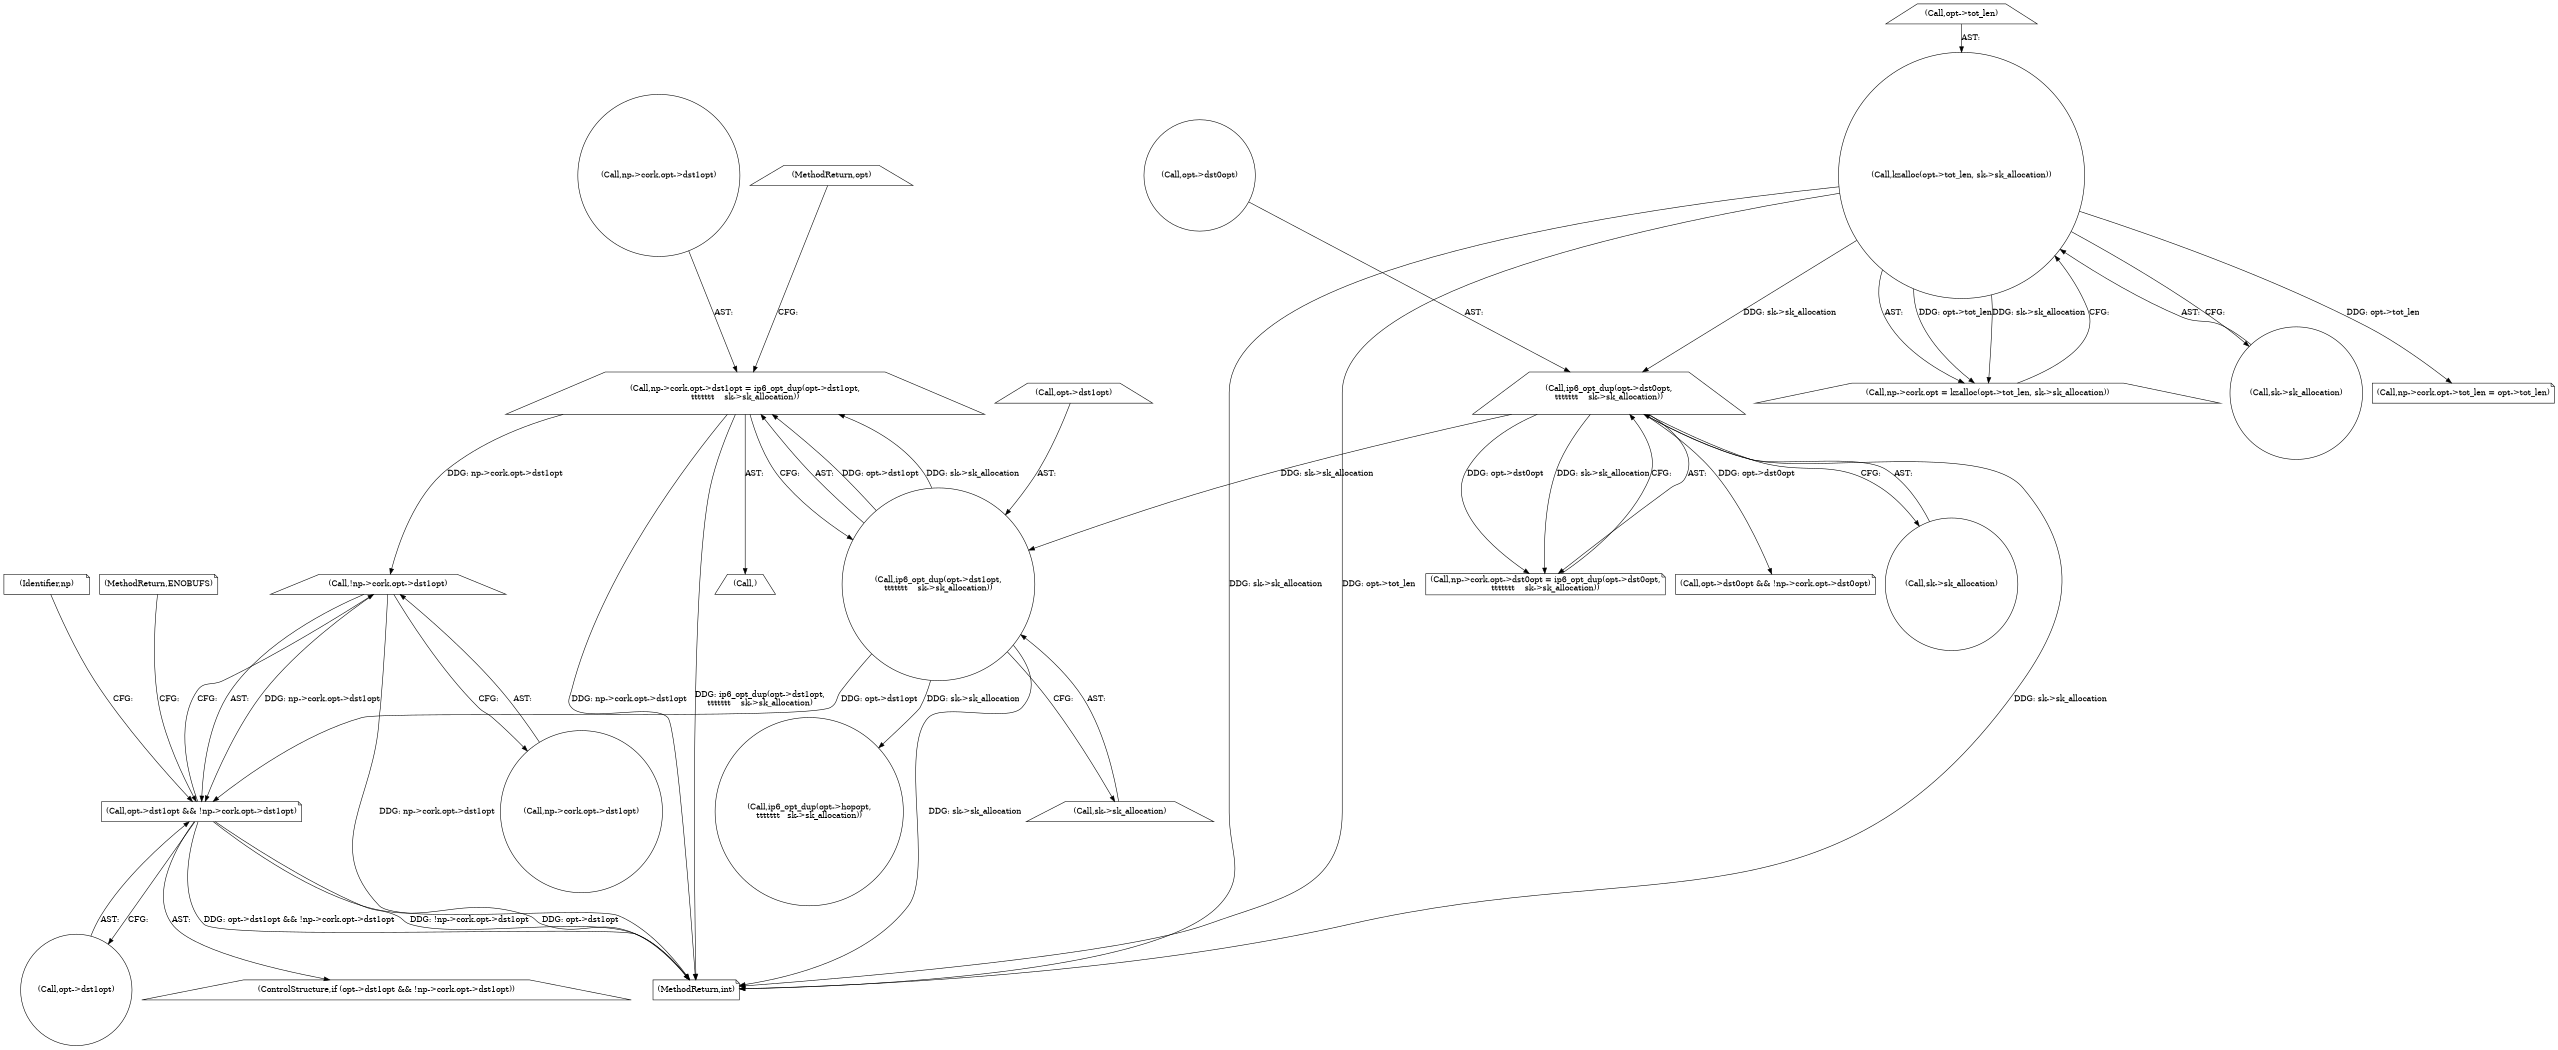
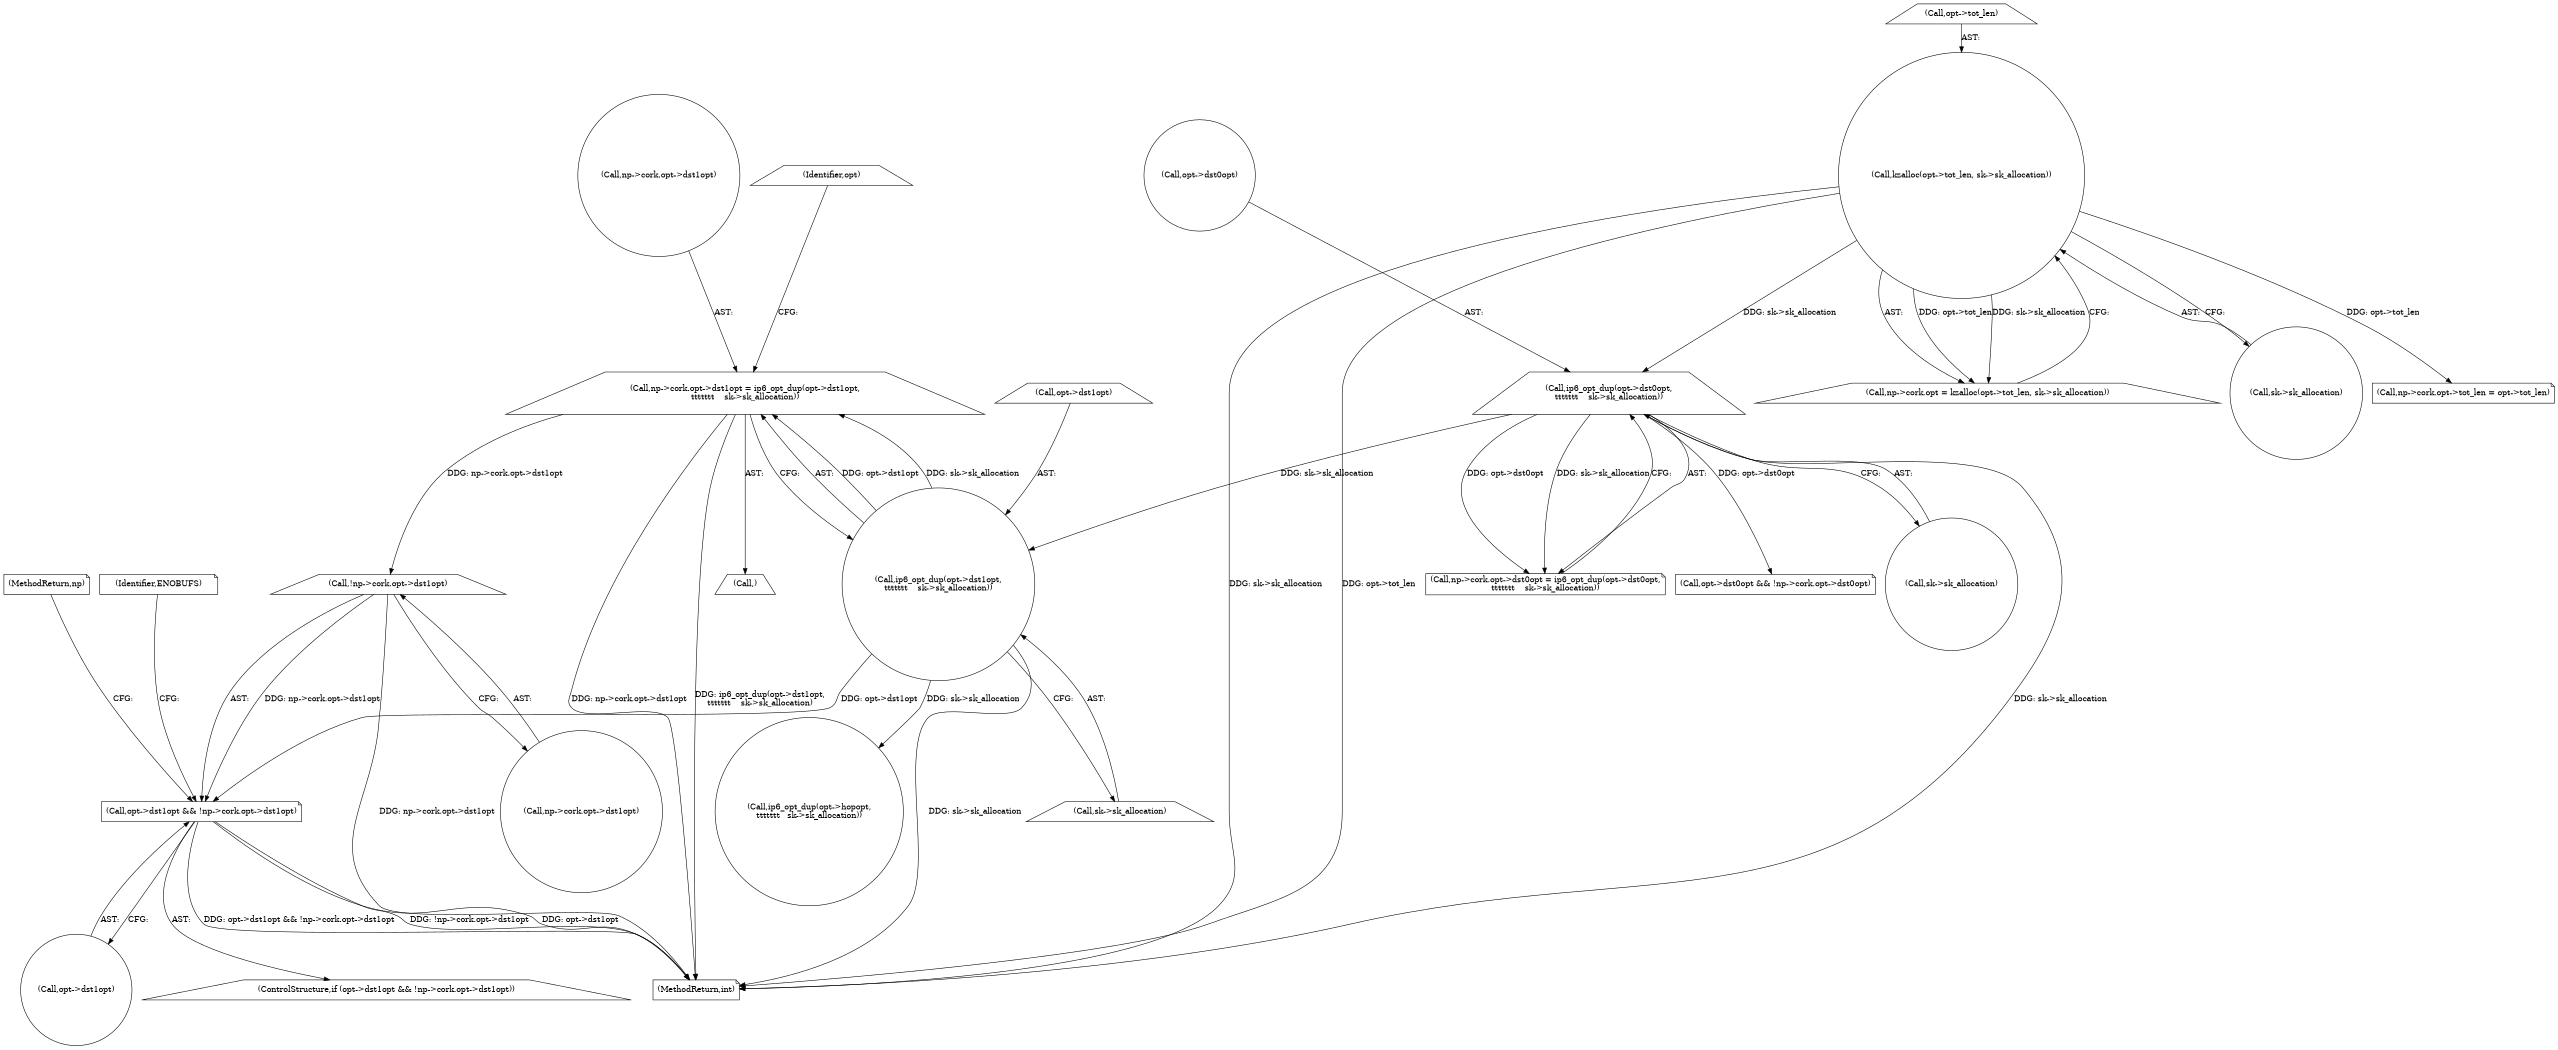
(832, 175) -> (832, 175)
(47, 584) -> (47, 584)
(159, 584) -> (159, 584)
(234, 675) -> none
